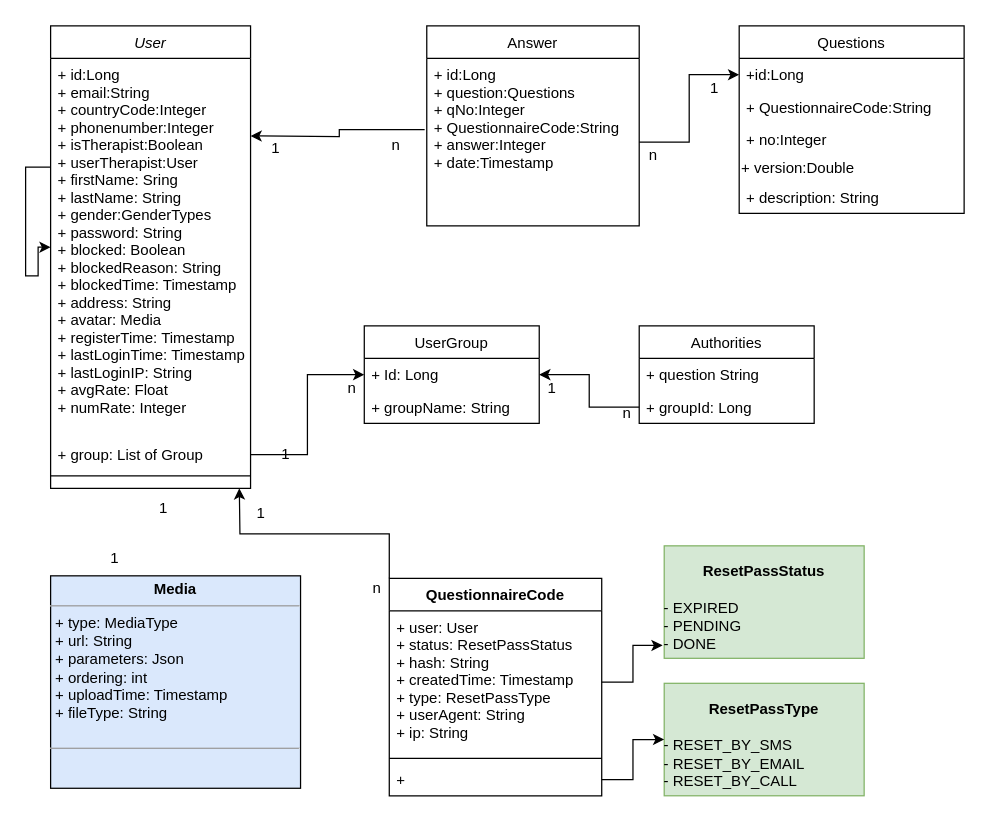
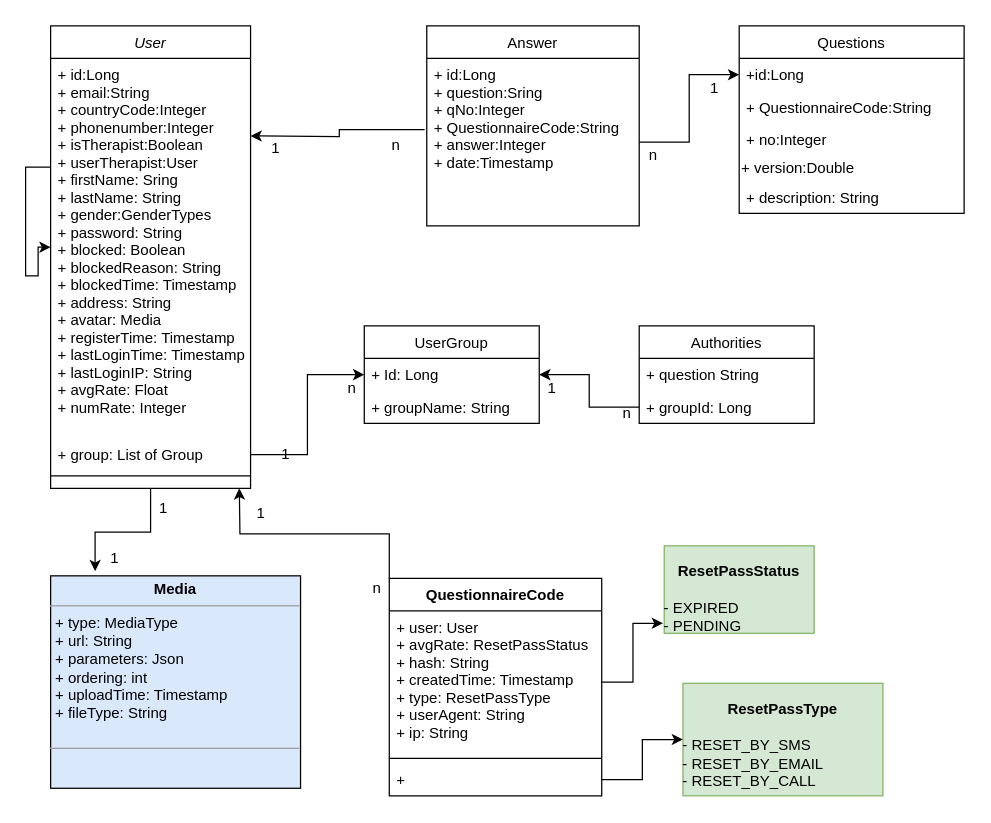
(466, 75) -> (466, 75)
none -> (127, 532)
(764, 602) -> (739, 589)
(441, 628) -> (441, 628)
(764, 739) -> (783, 739)
